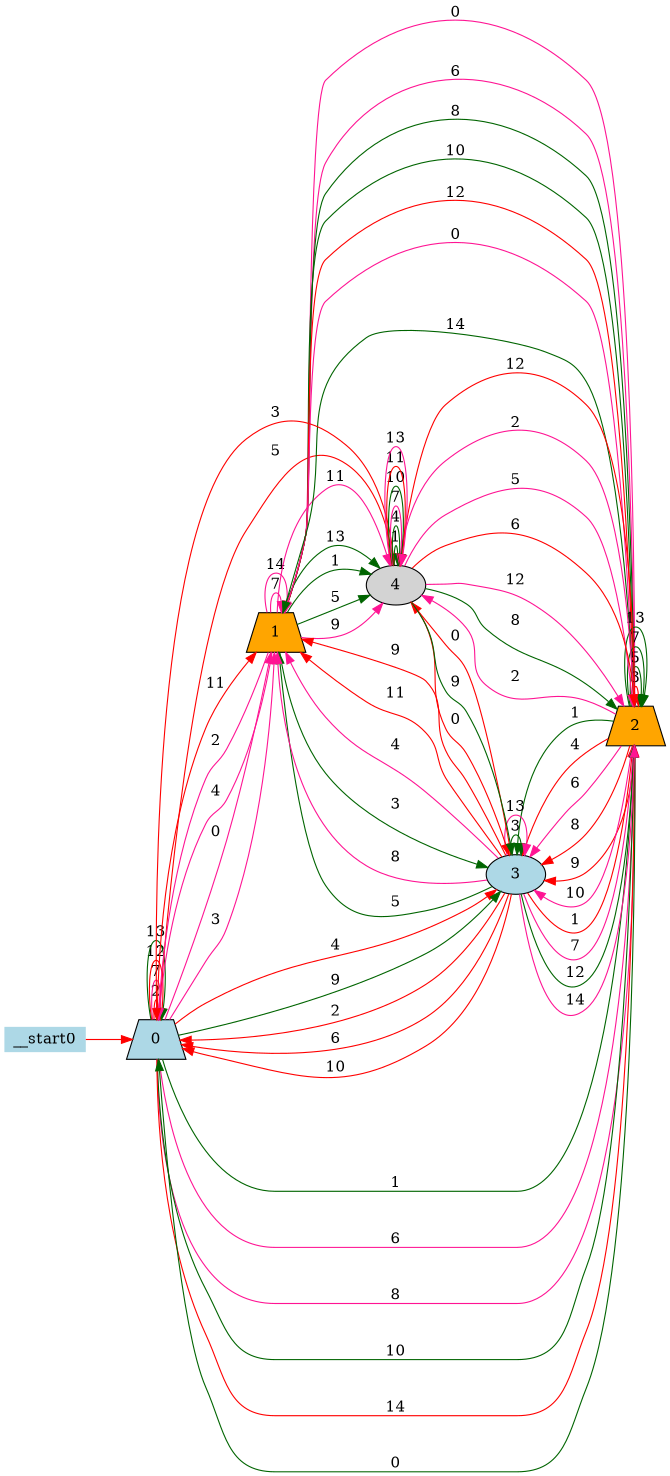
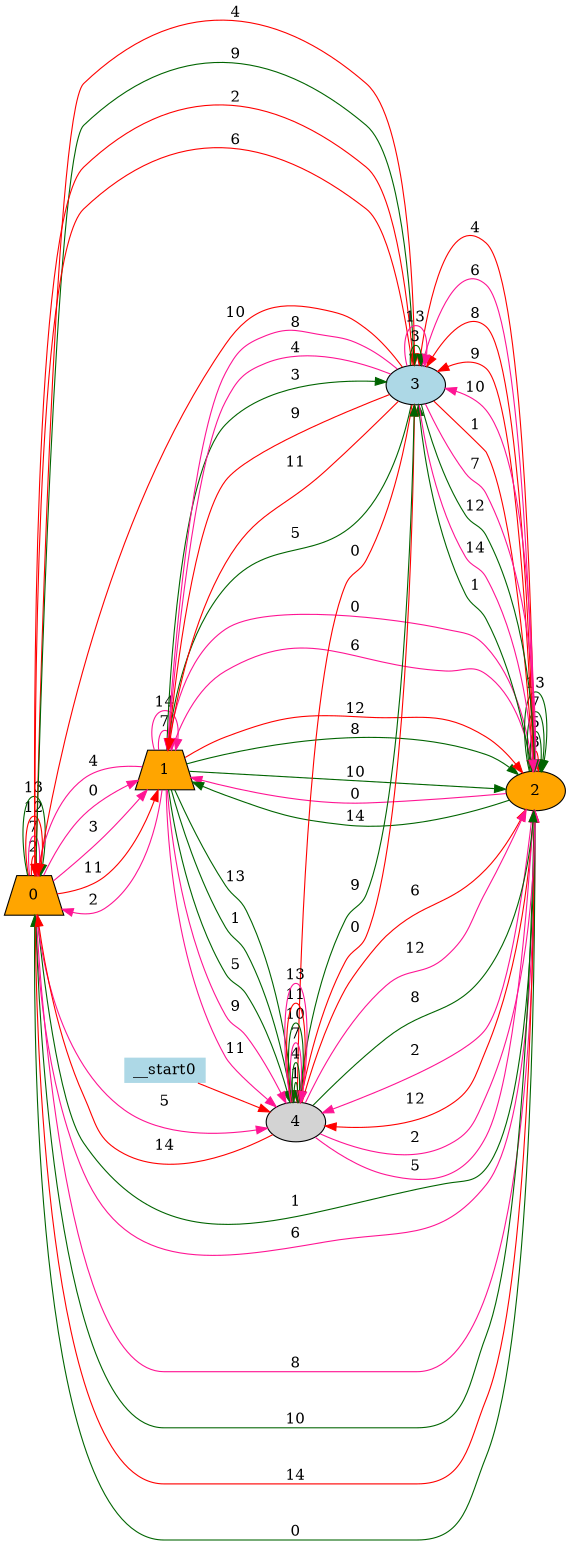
(276, 413) -> (165, 1146)
(206, 653) -> (95, 1081)
(636, 726) -> (536, 791)
(104, 1040) -> (228, 1095)
(156, 1040) -> (34, 895)
